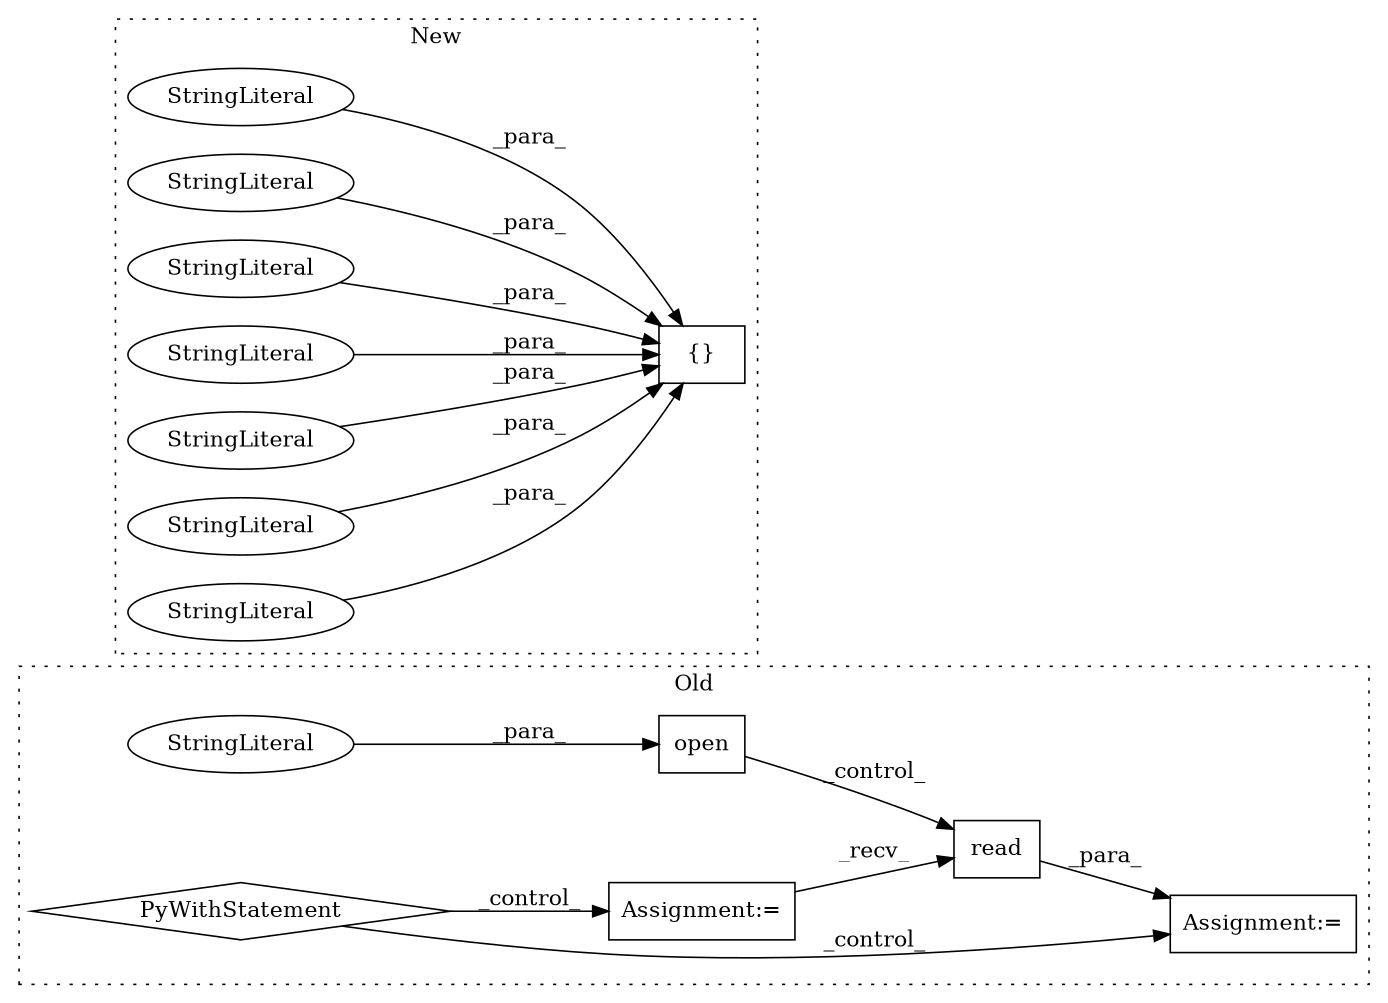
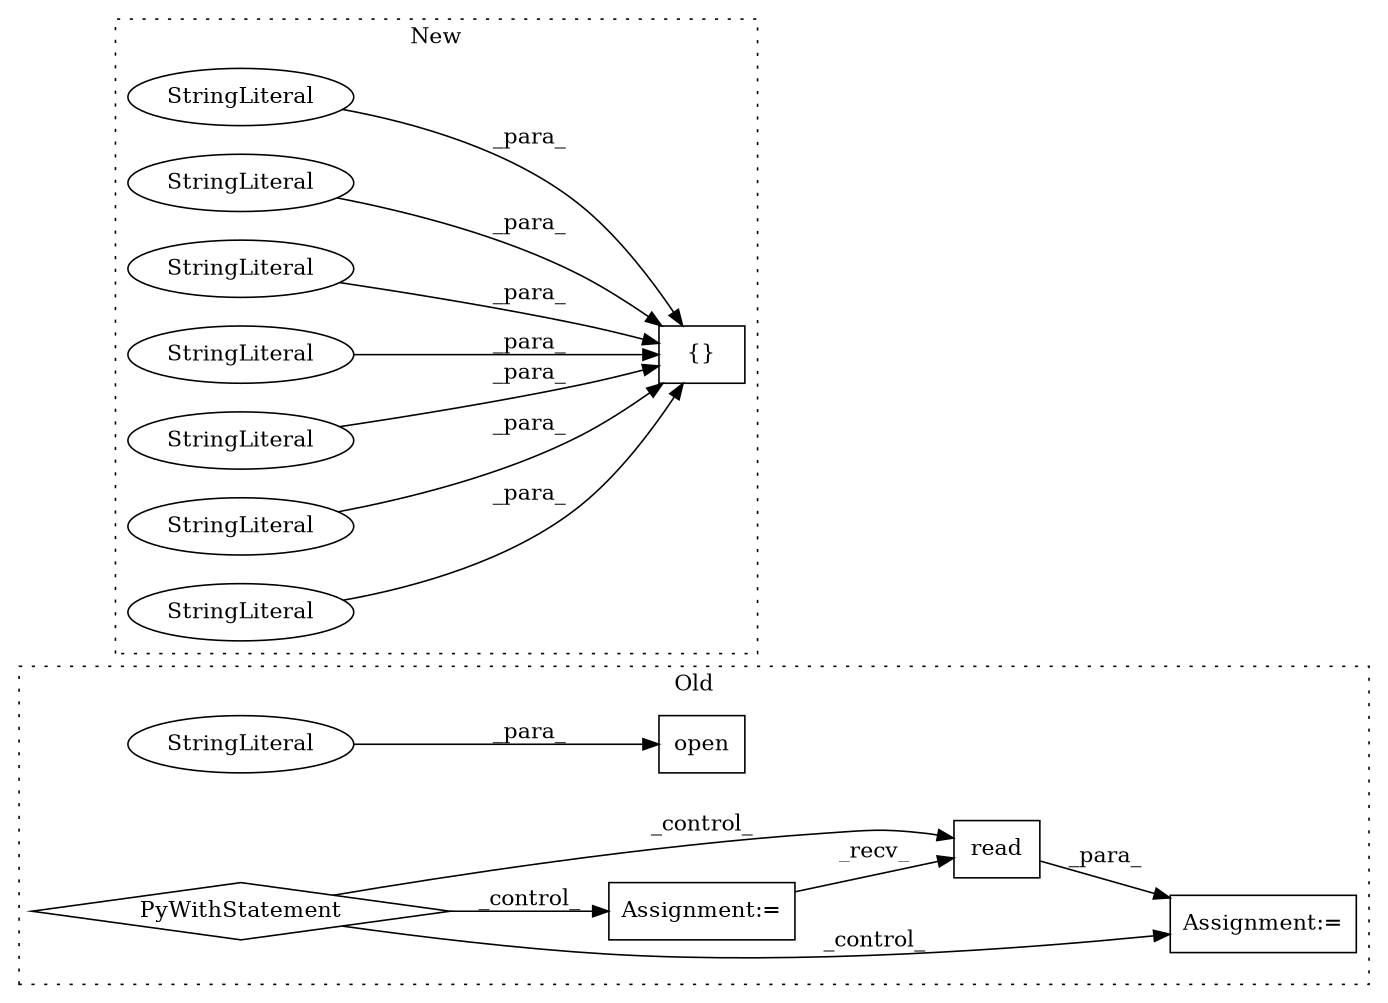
(842, 788) -> (634, 852)
